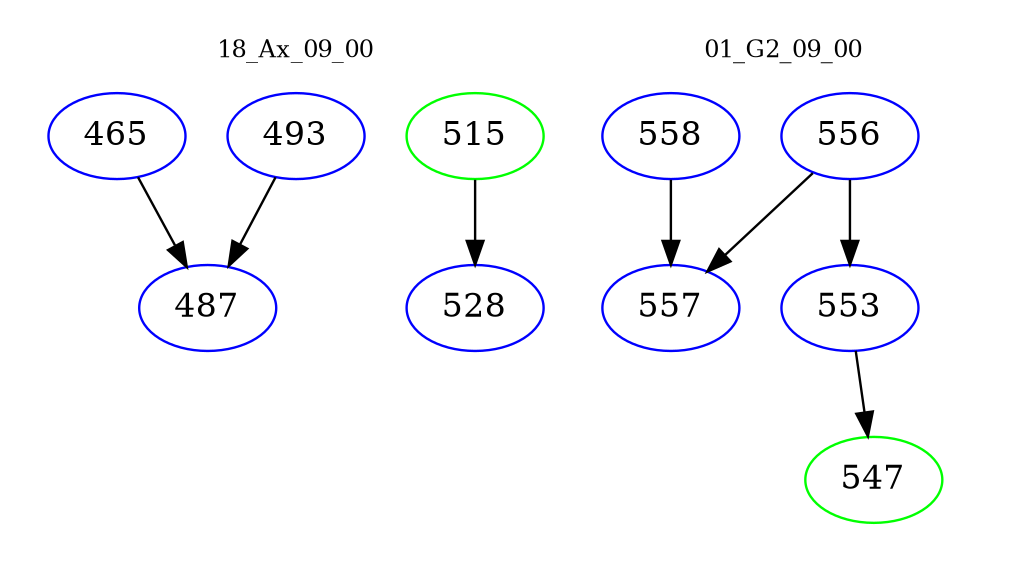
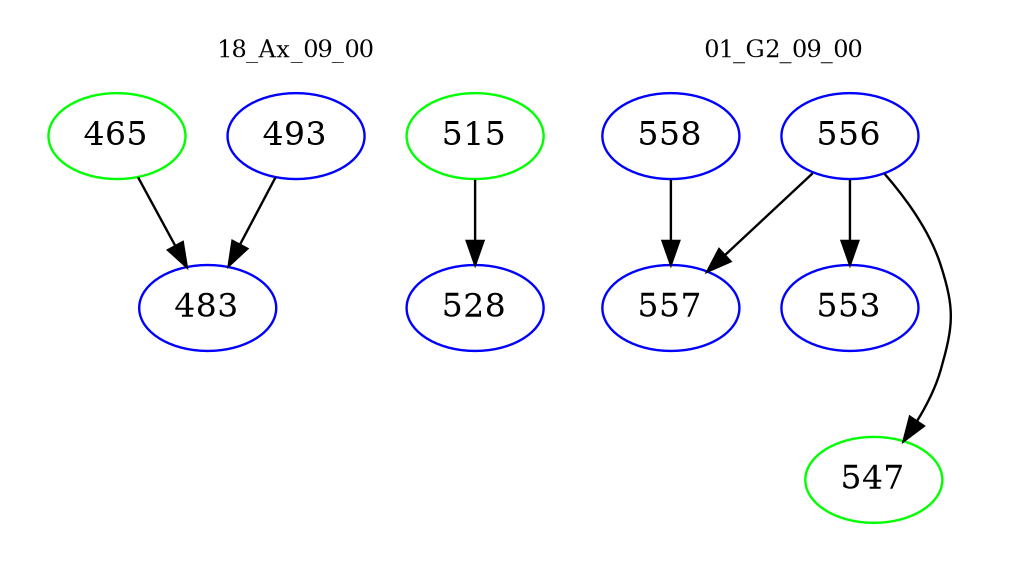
(117, 136) -> (117, 136)
(208, 308) -> (208, 308)
(860, 382) -> (948, 292)
